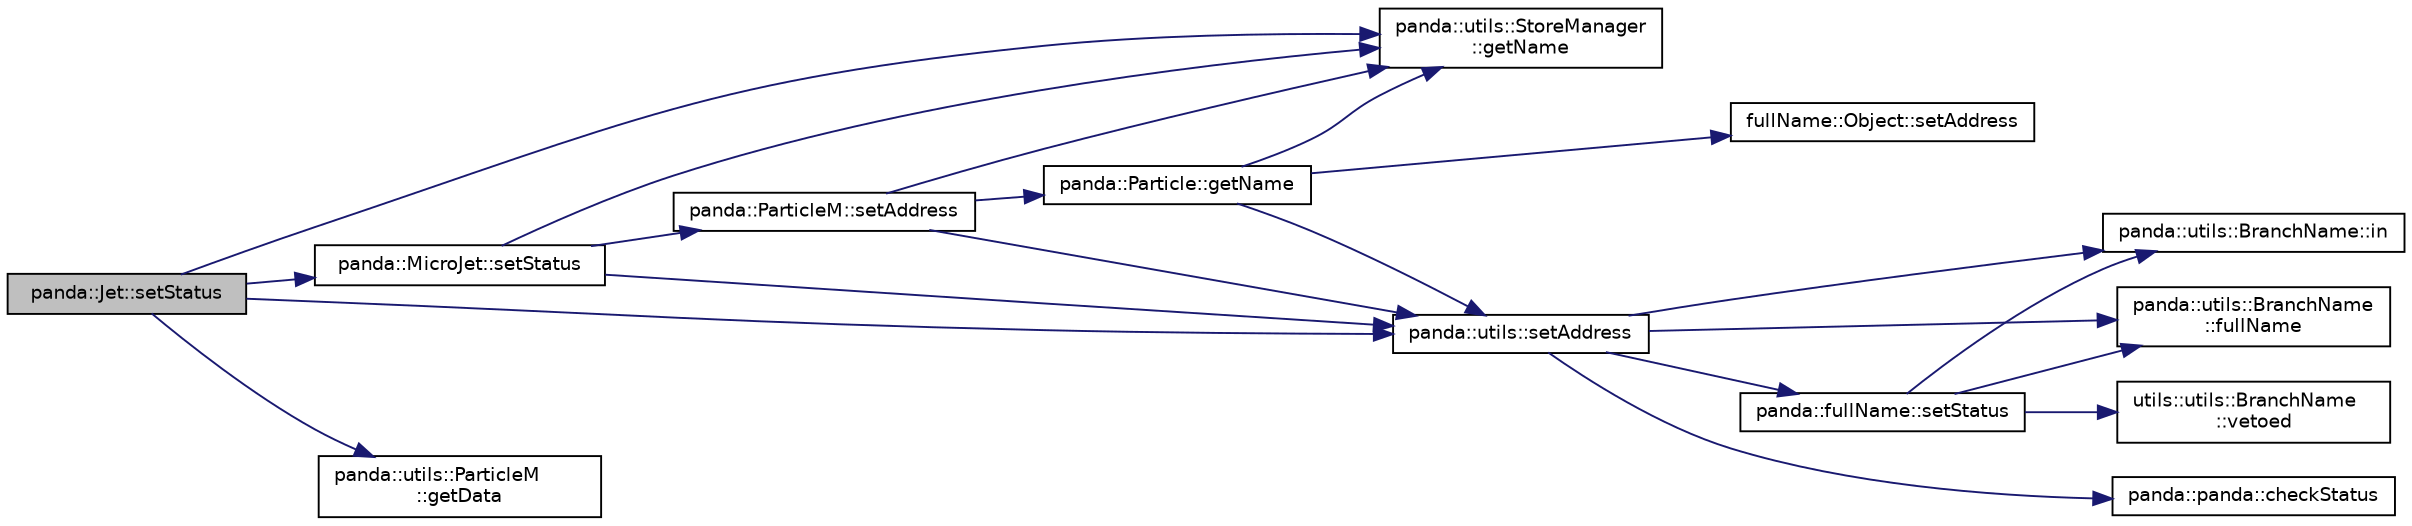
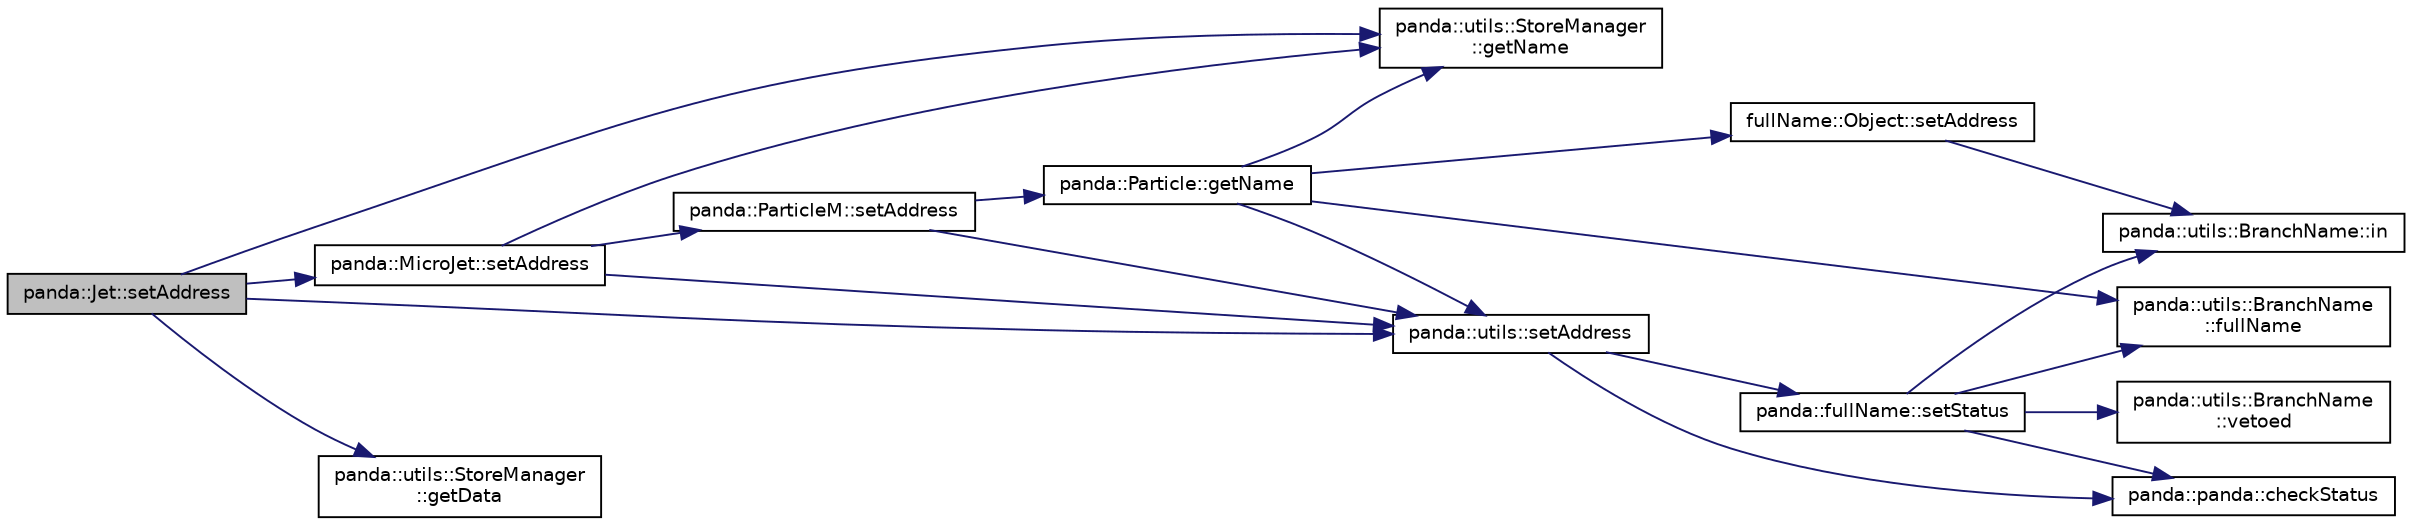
(1126, 128) -> none
(460, 265) -> (460, 265)
(1856, 282) -> (2059, 175)
(127, 294) -> (127, 294)
(1873, 326) -> (1705, 250)
(2254, 412) -> (2254, 412)
none -> (2059, 452)
(460, 487) -> (460, 487)
